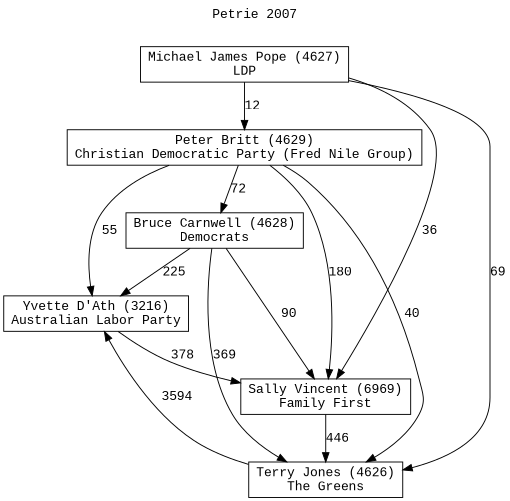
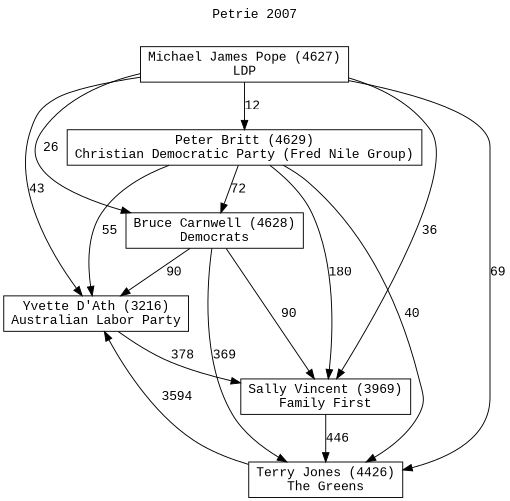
none -> (39, 138)
none -> (26, 150)
(174, 272) -> (174, 272)
(326, 397) -> (326, 397)
(326, 480) -> (326, 480)
